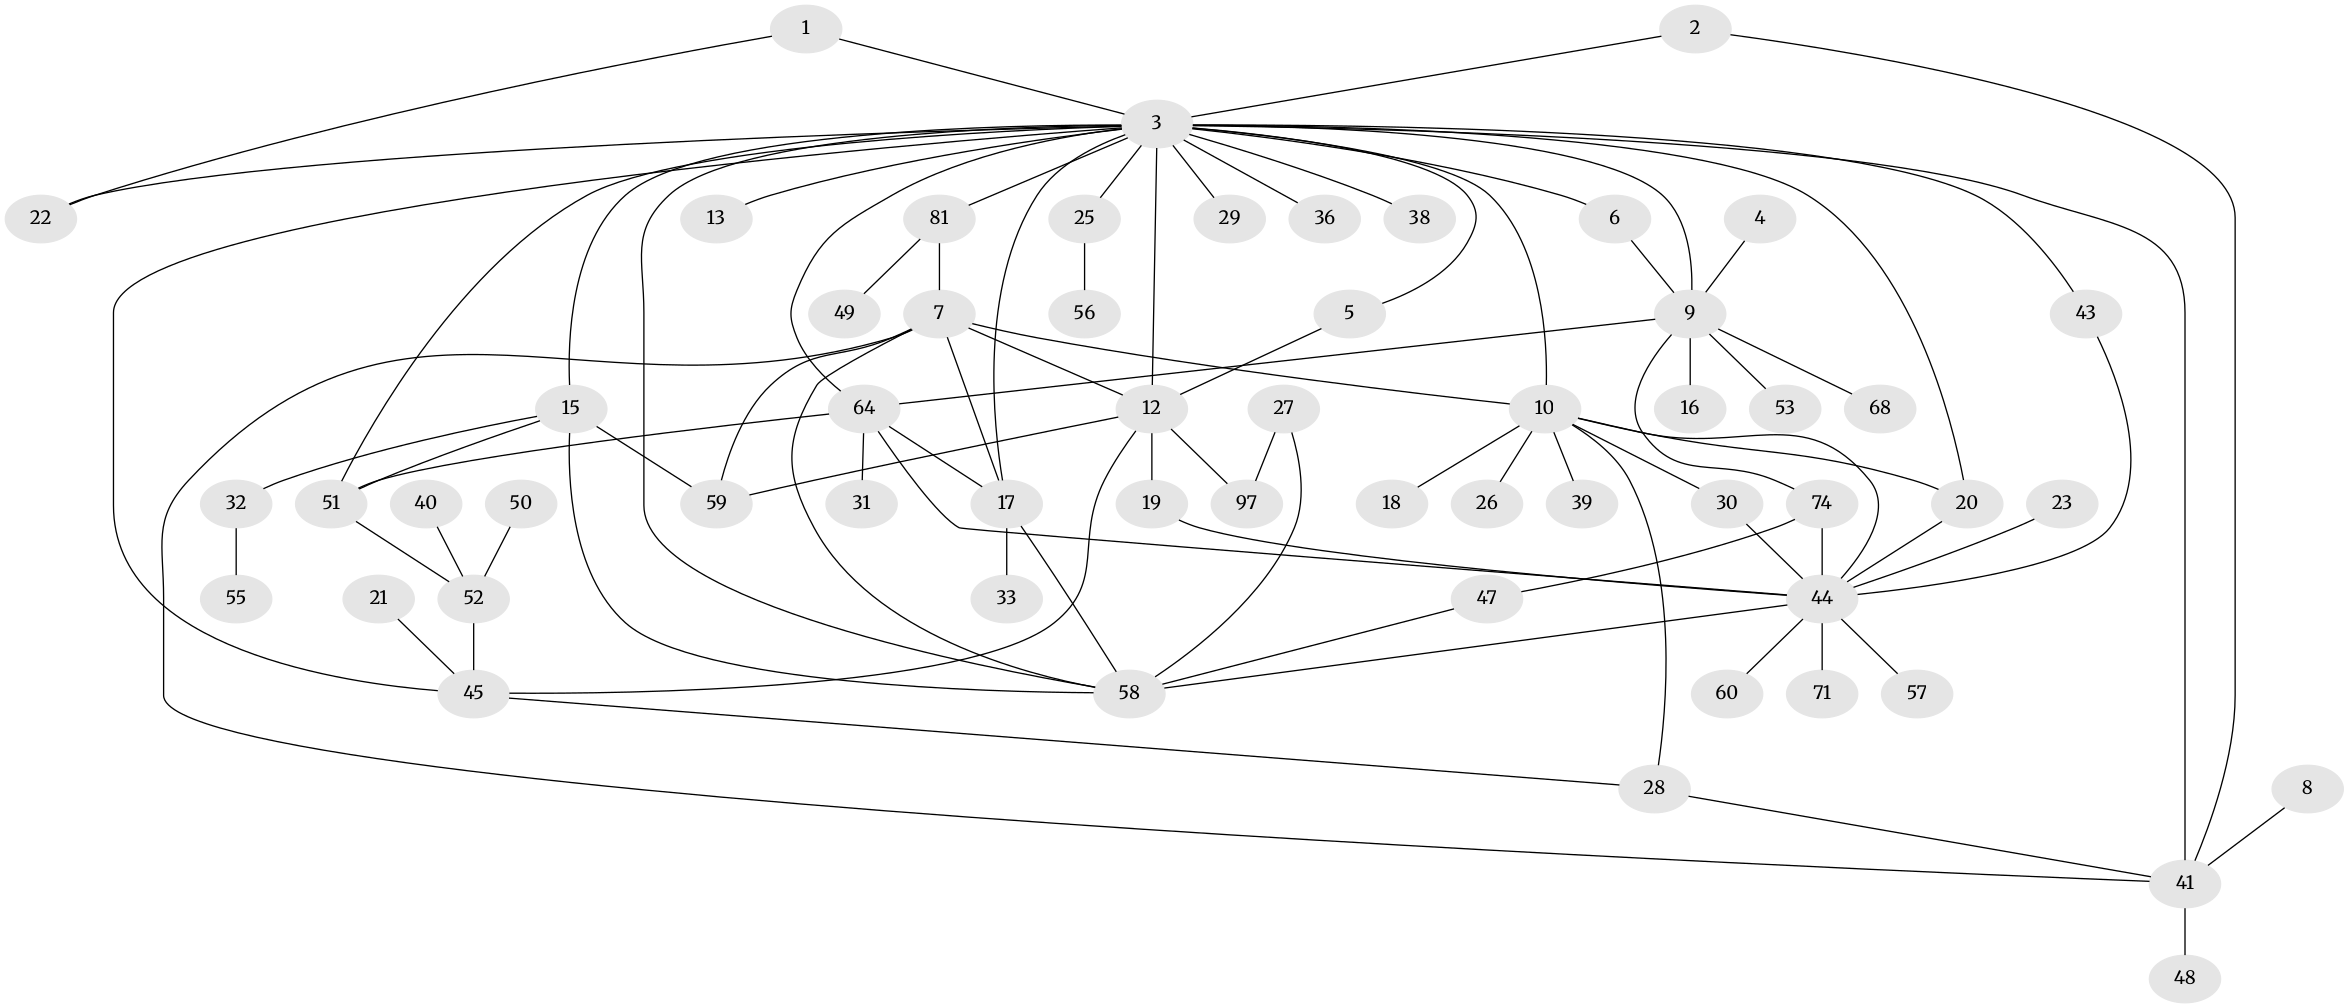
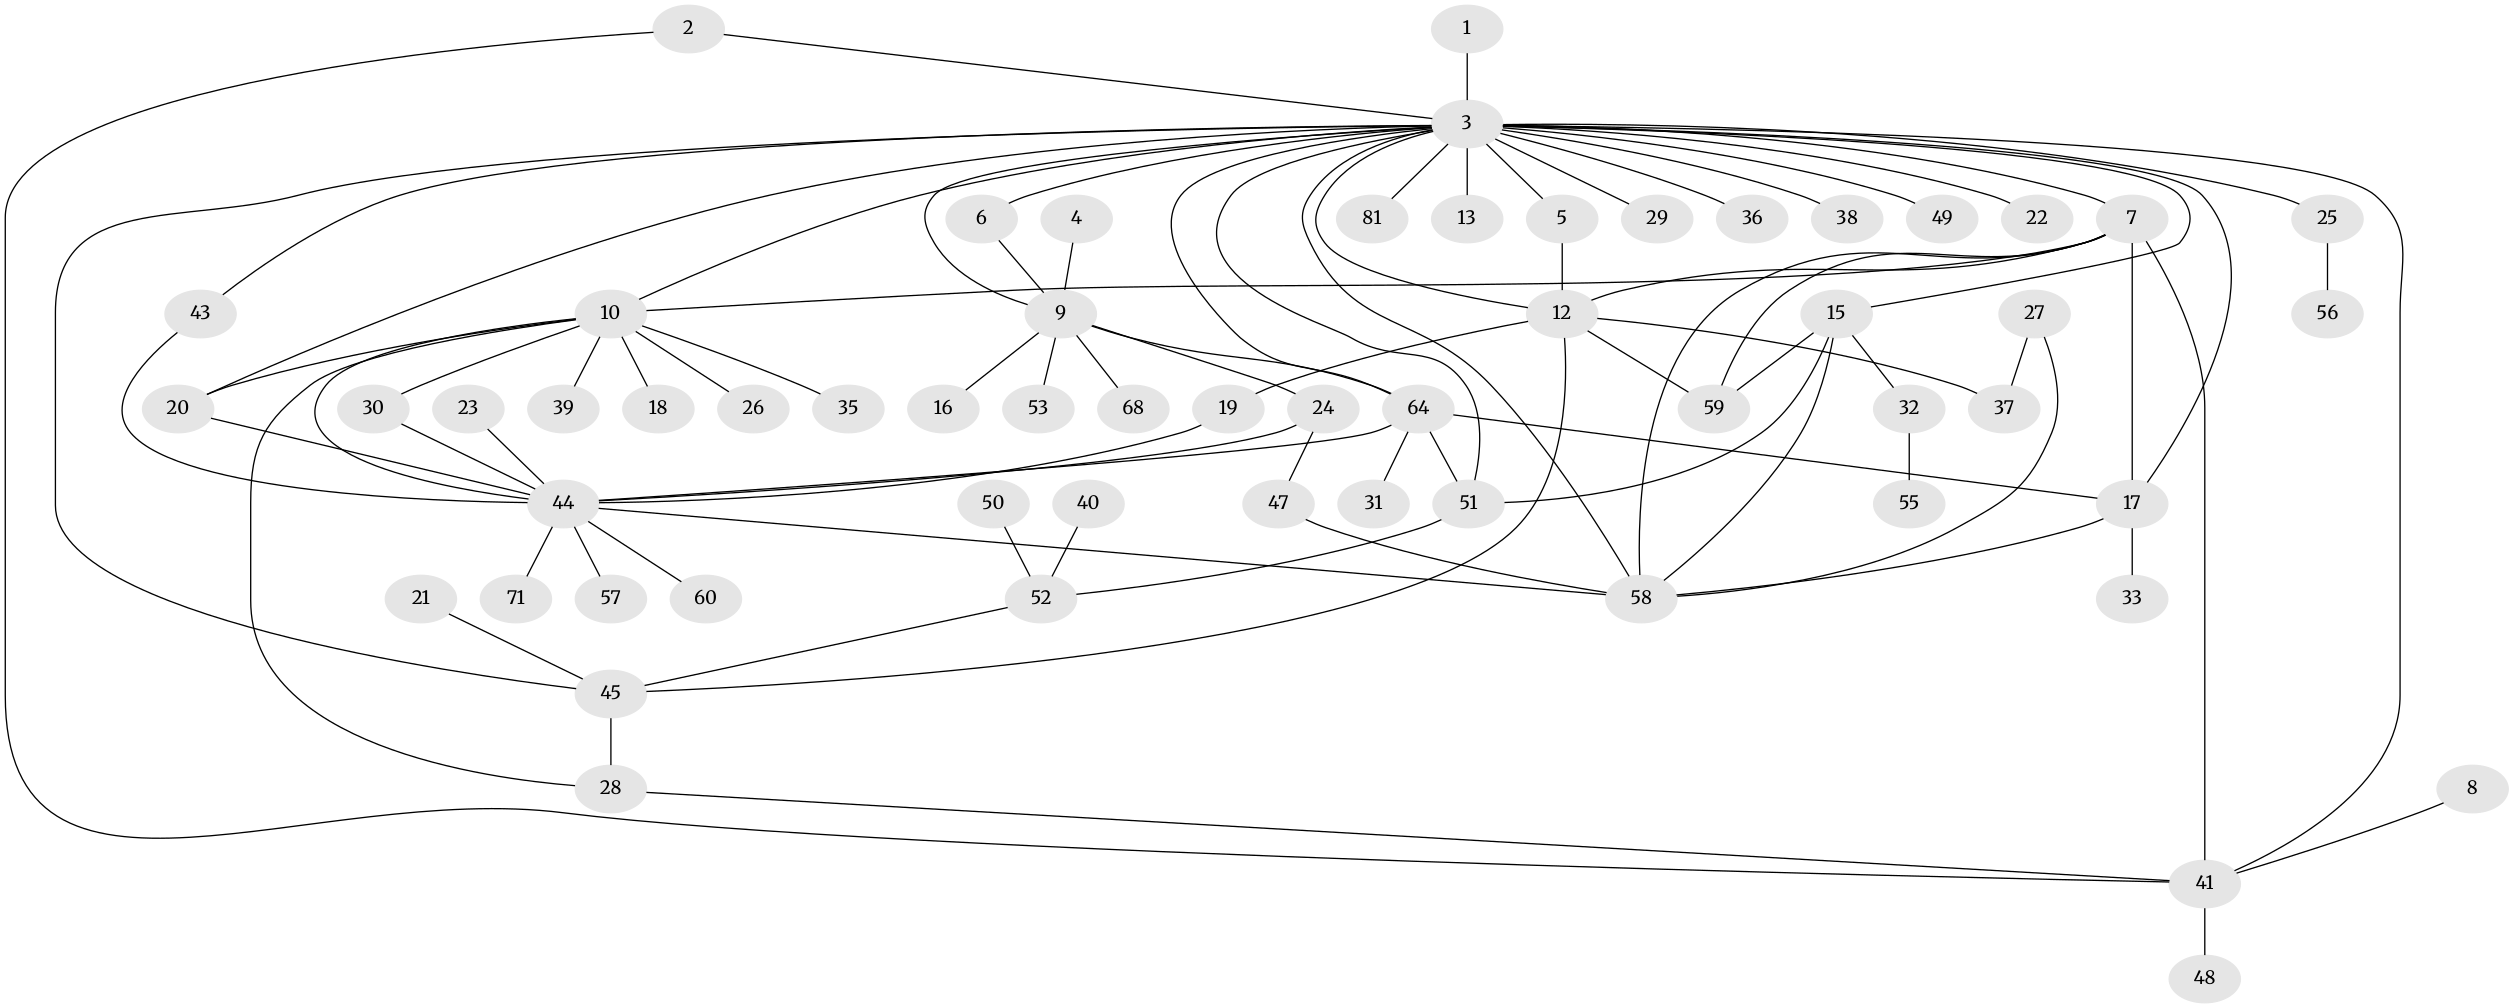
(418, 108) -> none
(892, 266) -> (1711, 153)
(939, 267) -> (1852, 149)
none -> (848, 409)
(1247, 504) -> (2004, 409)
(1822, 504) -> (1323, 409)
